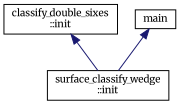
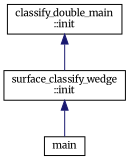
(61, 19) -> (65, 19)
(131, 54) -> (65, 123)
